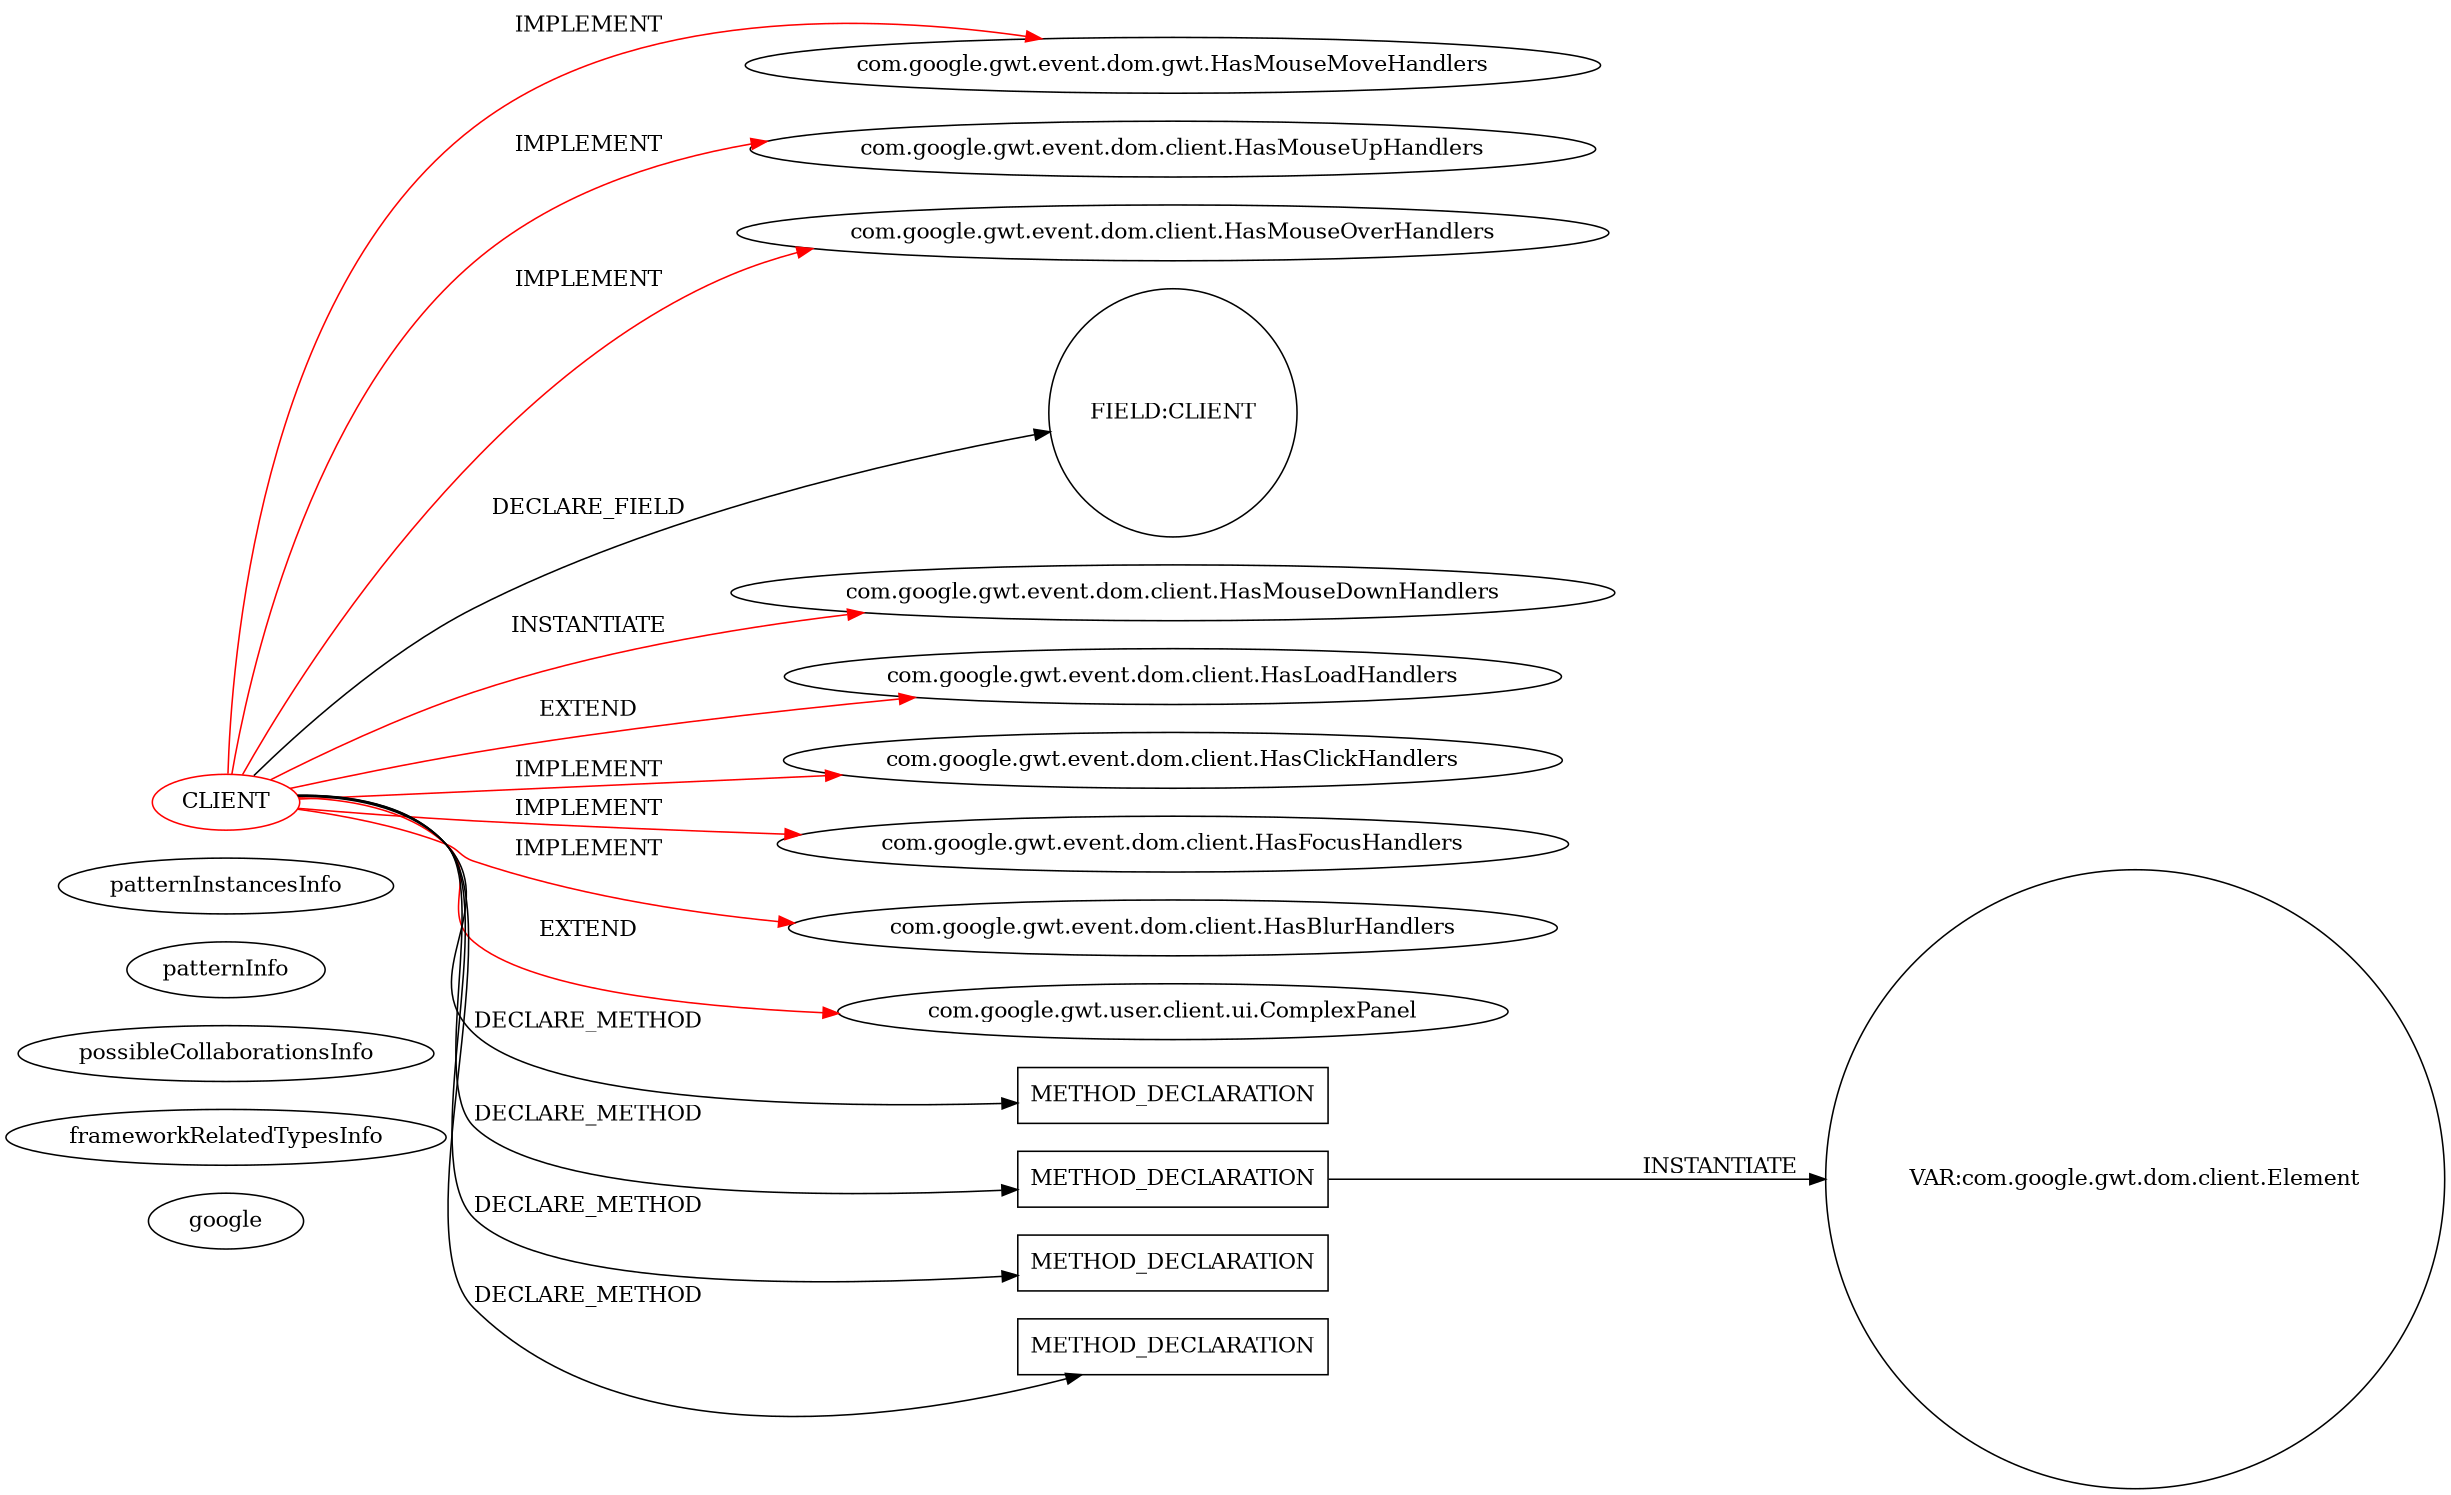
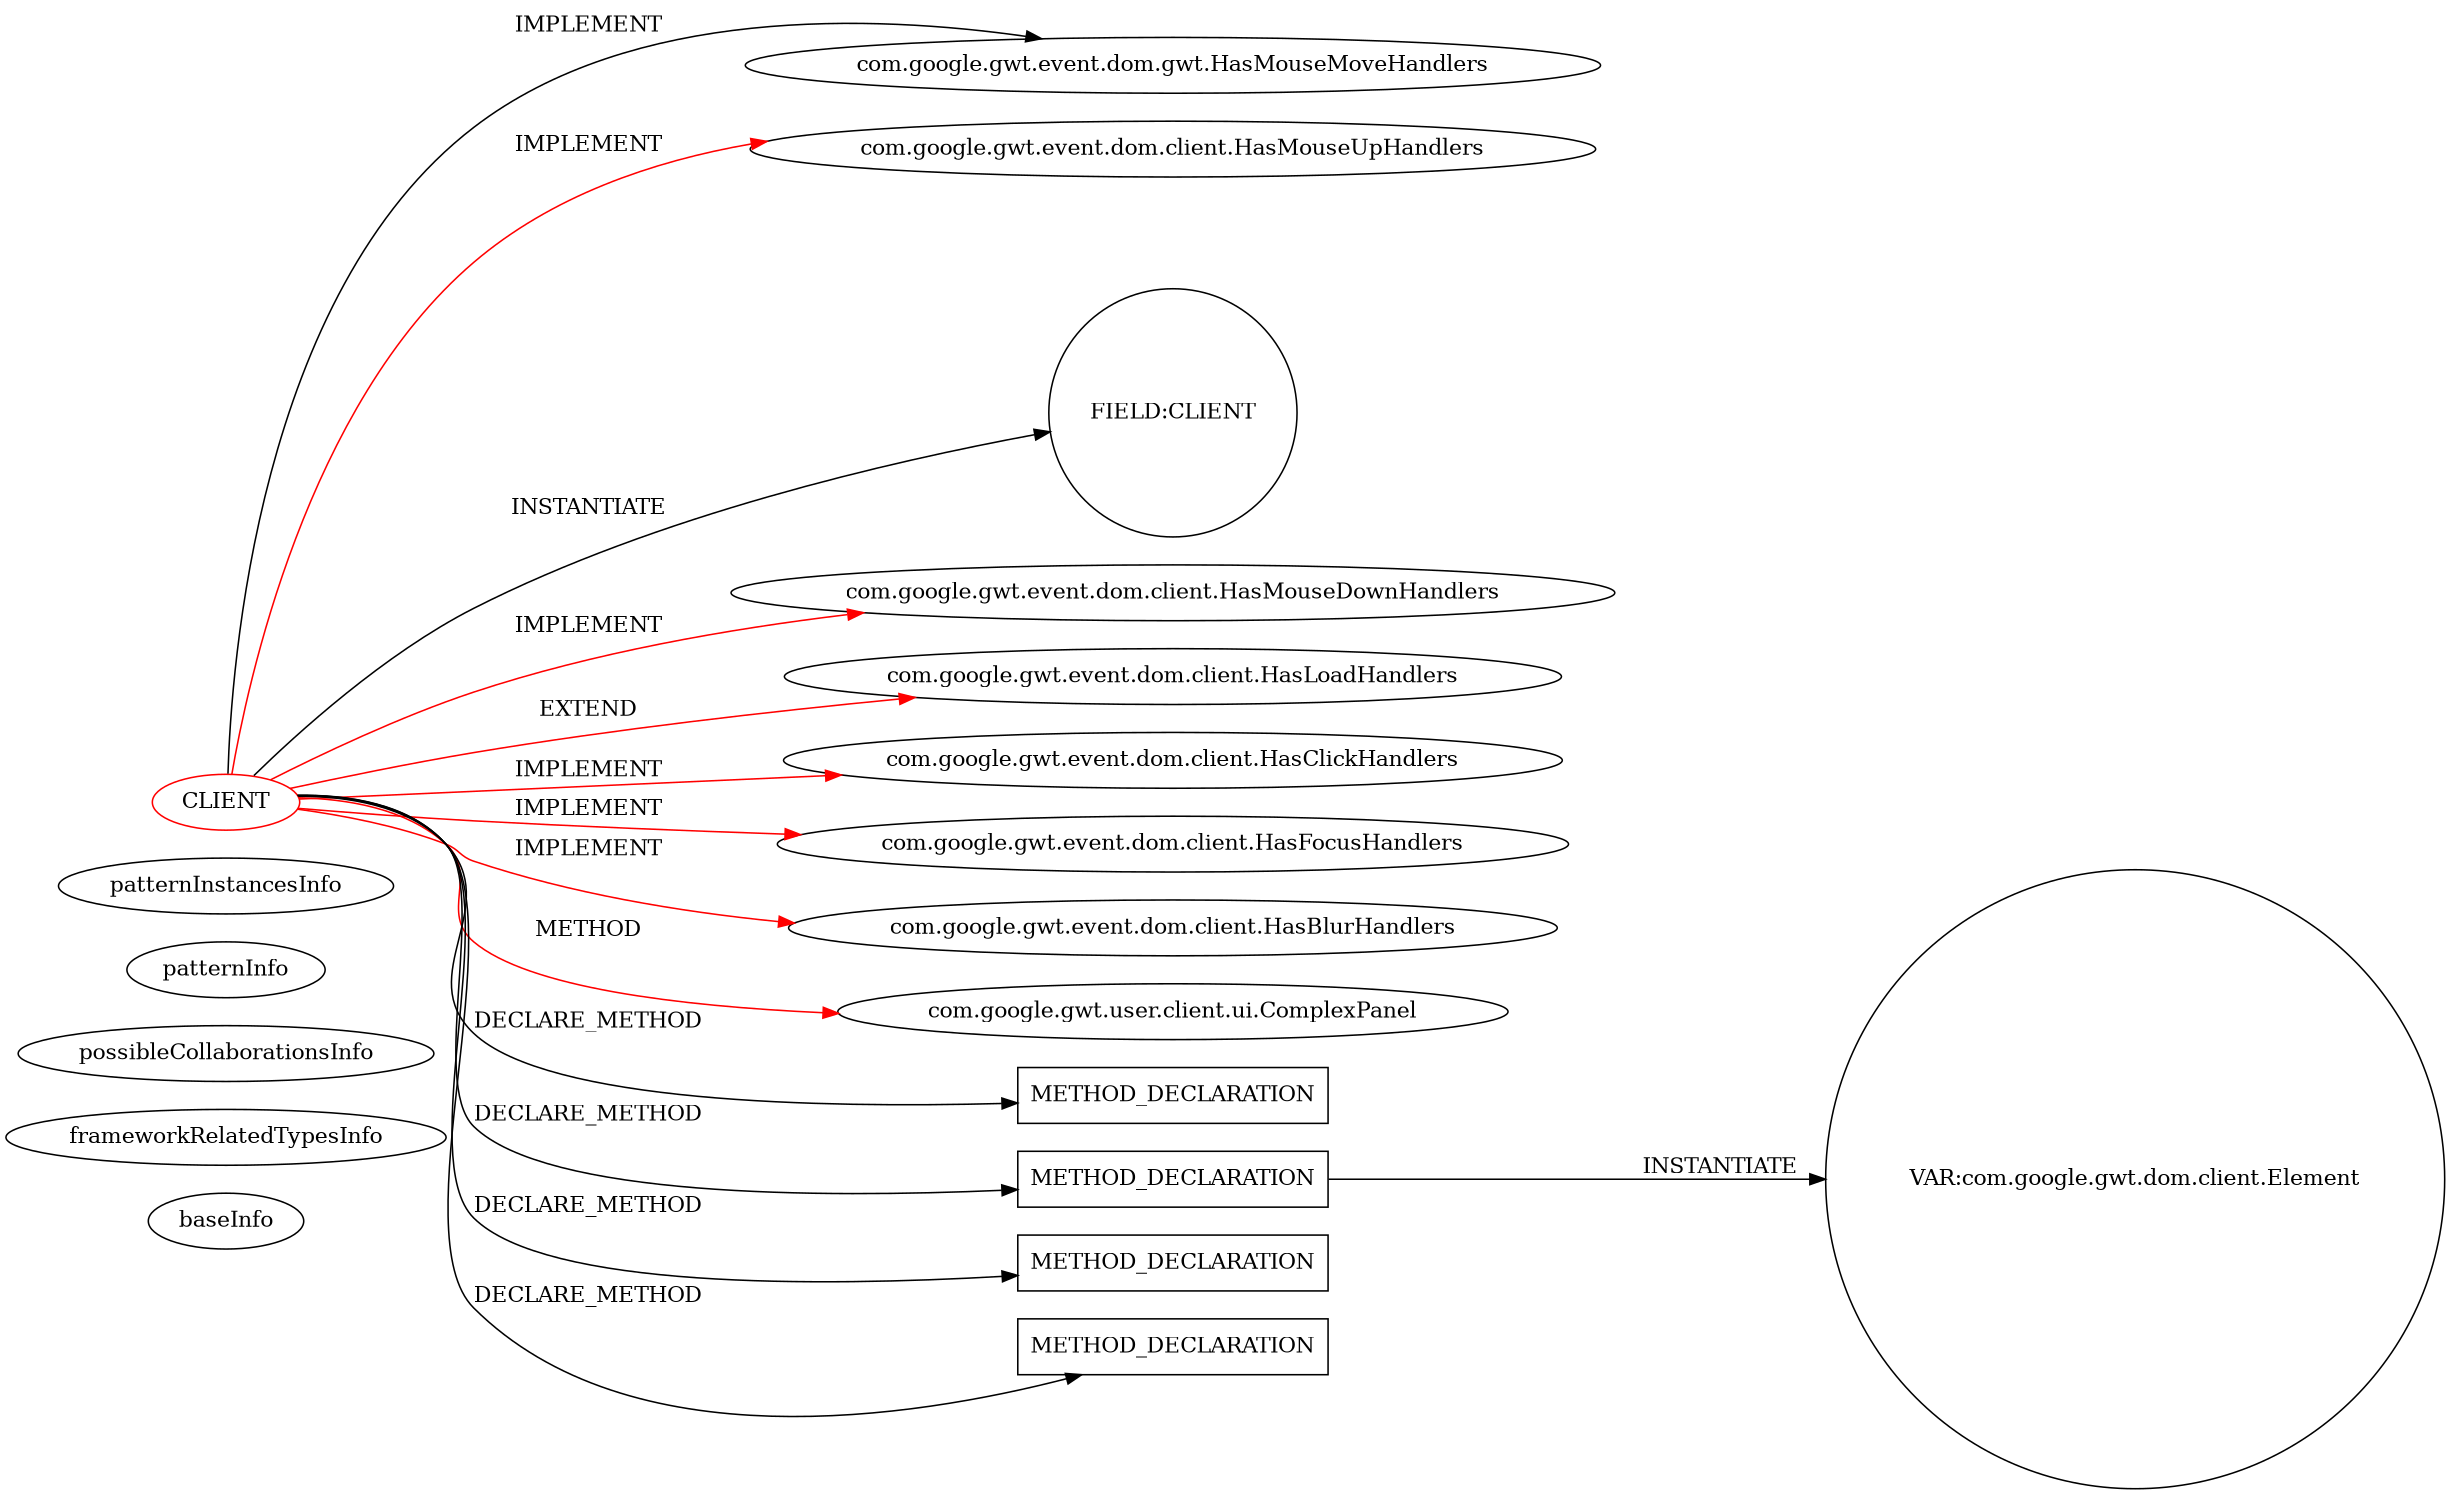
(424, 176) -> (424, 176)
(1173, 233) -> none
(589, 508) -> (589, 508)
(589, 626) -> (589, 626)
(589, 930) -> (589, 930)
(226, 1221) -> (226, 1221)
